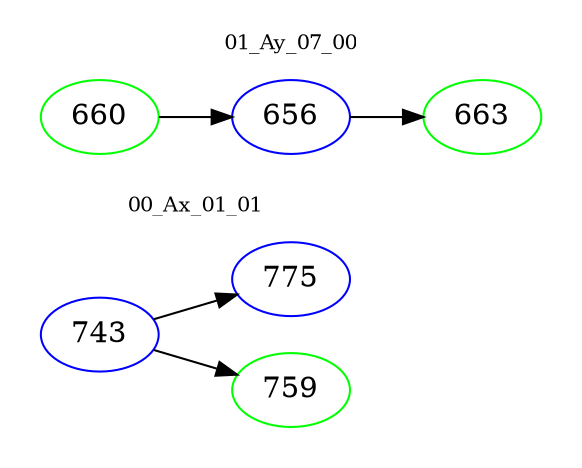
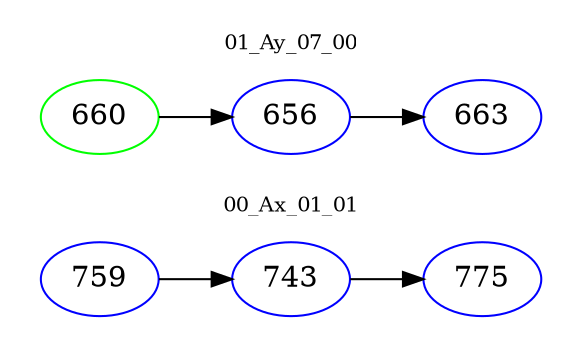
(482, 117) -> (482, 117)
(185, 359) -> (185, 279)
(291, 390) -> (100, 279)
